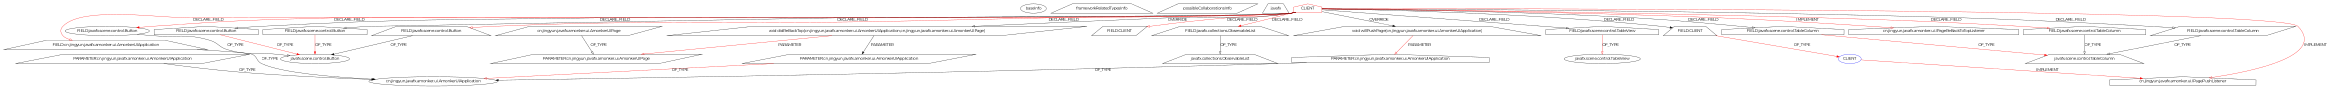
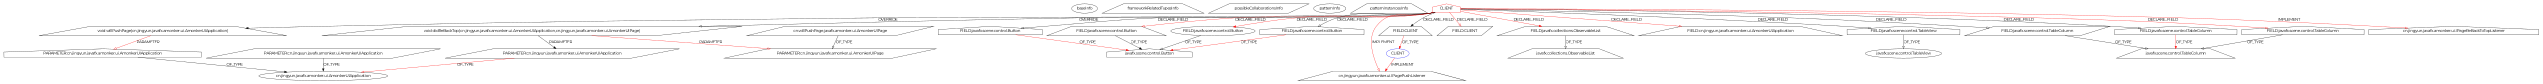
(1276, 9) -> (1389, 9)
none -> (1330, 9)
(579, 31) -> (840, 31)
(1602, 43) -> (1904, 40)
(315, 59) -> (1149, 53)
(283, 70) -> none
(2183, 81) -> (1382, 76)
